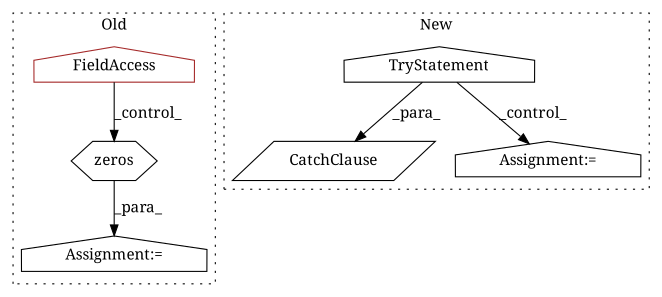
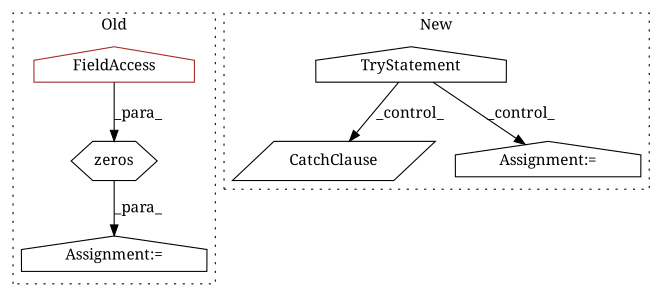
(148, 114) -> (139, 114)
(417, 114) -> (411, 114)
